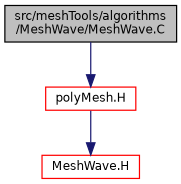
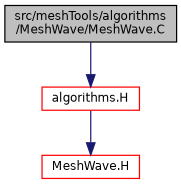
(91, 99) -> (91, 99)
